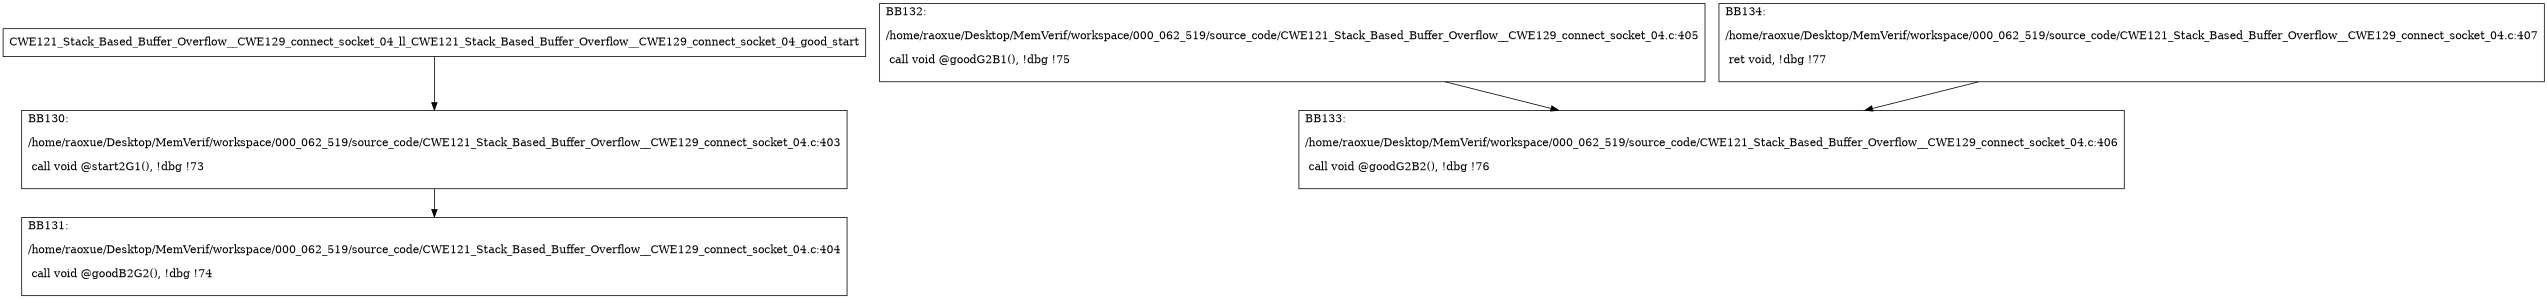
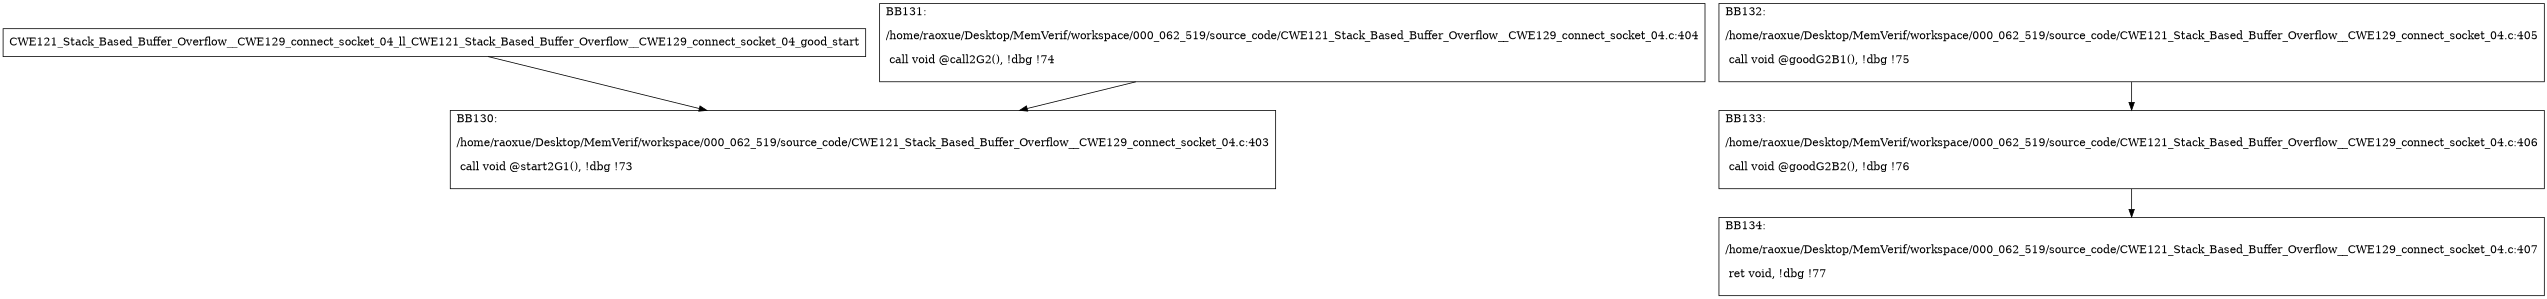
(1925, 95) -> (2132, 199)
(434, 199) -> (1081, 95)
(120, 274) -> (970, 60)
